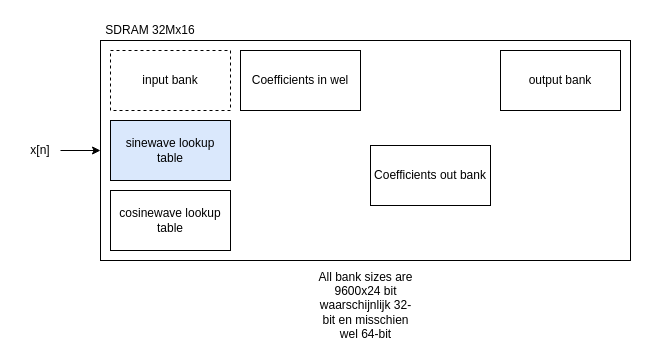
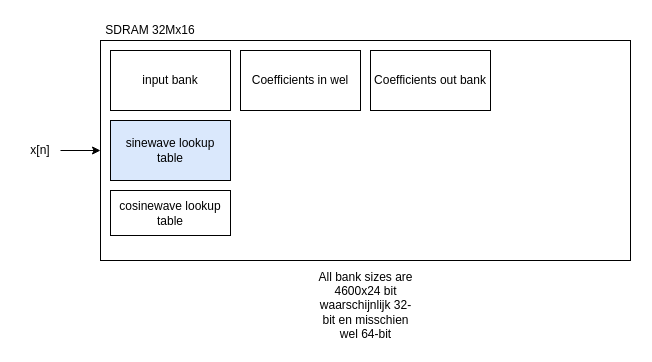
(171, 81) -> (171, 81)
(561, 81) -> none
(431, 176) -> (431, 81)
(171, 221) -> (171, 213)
(366, 306) -> (366, 306)
